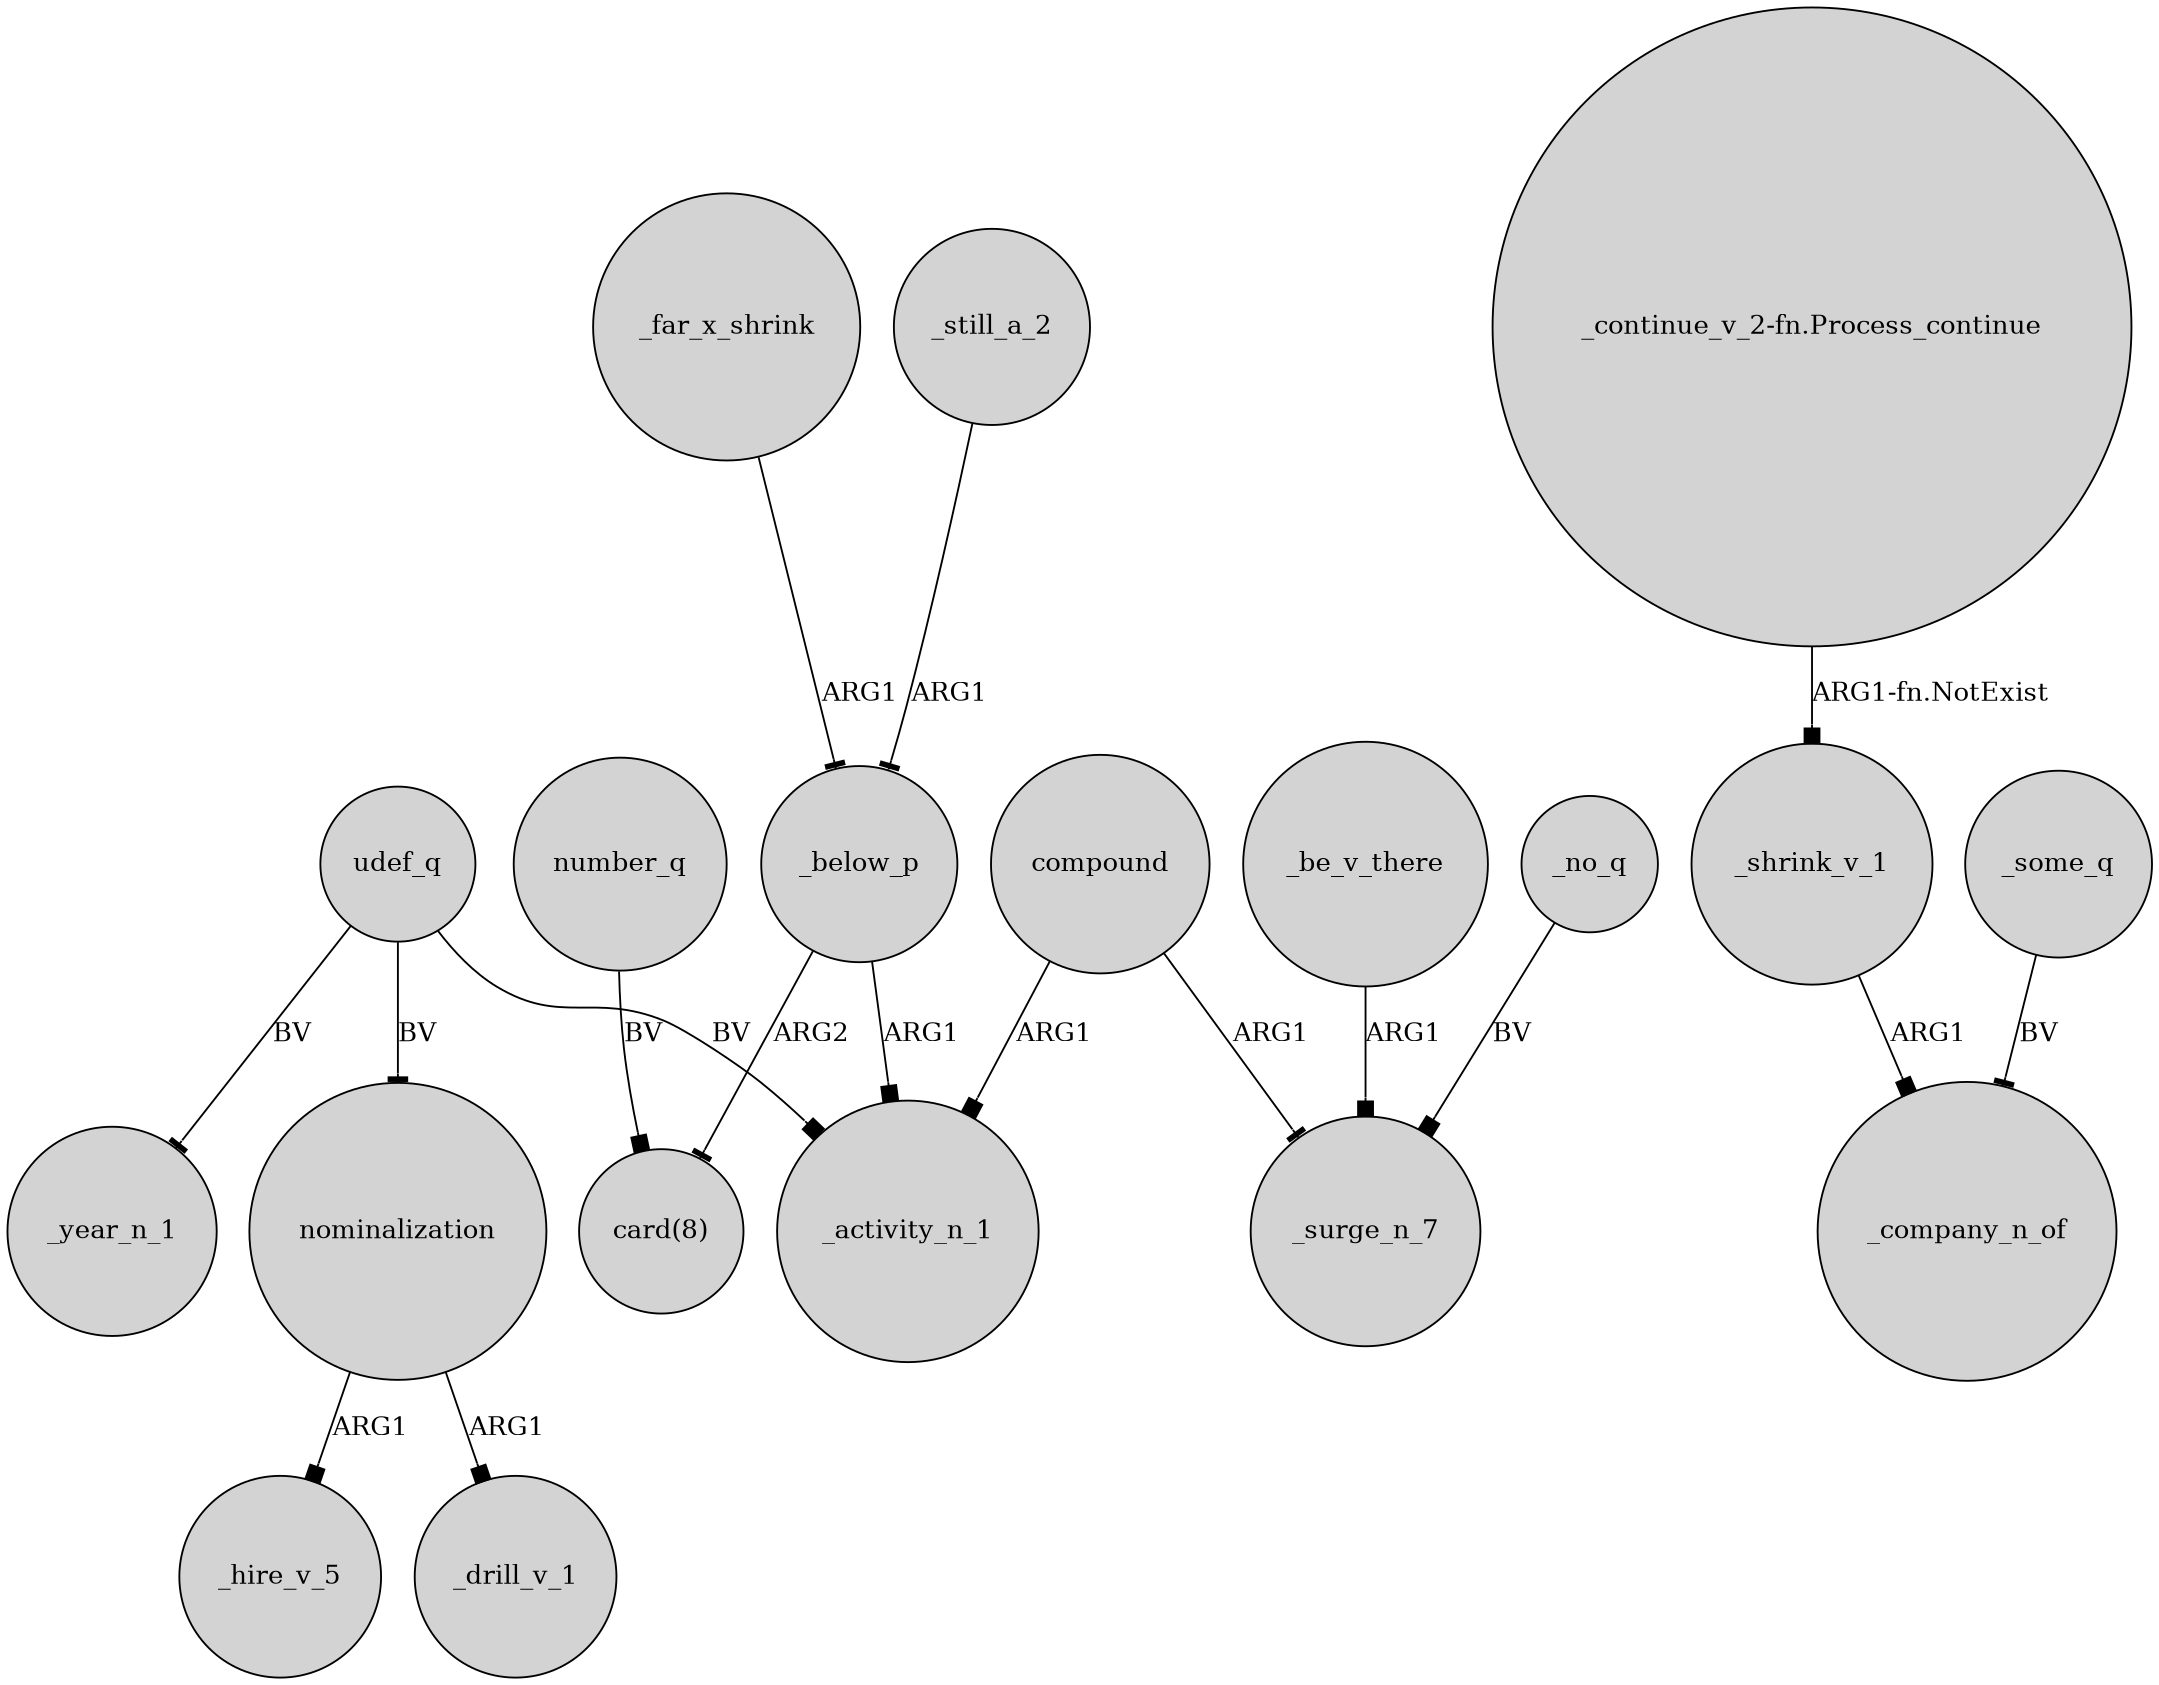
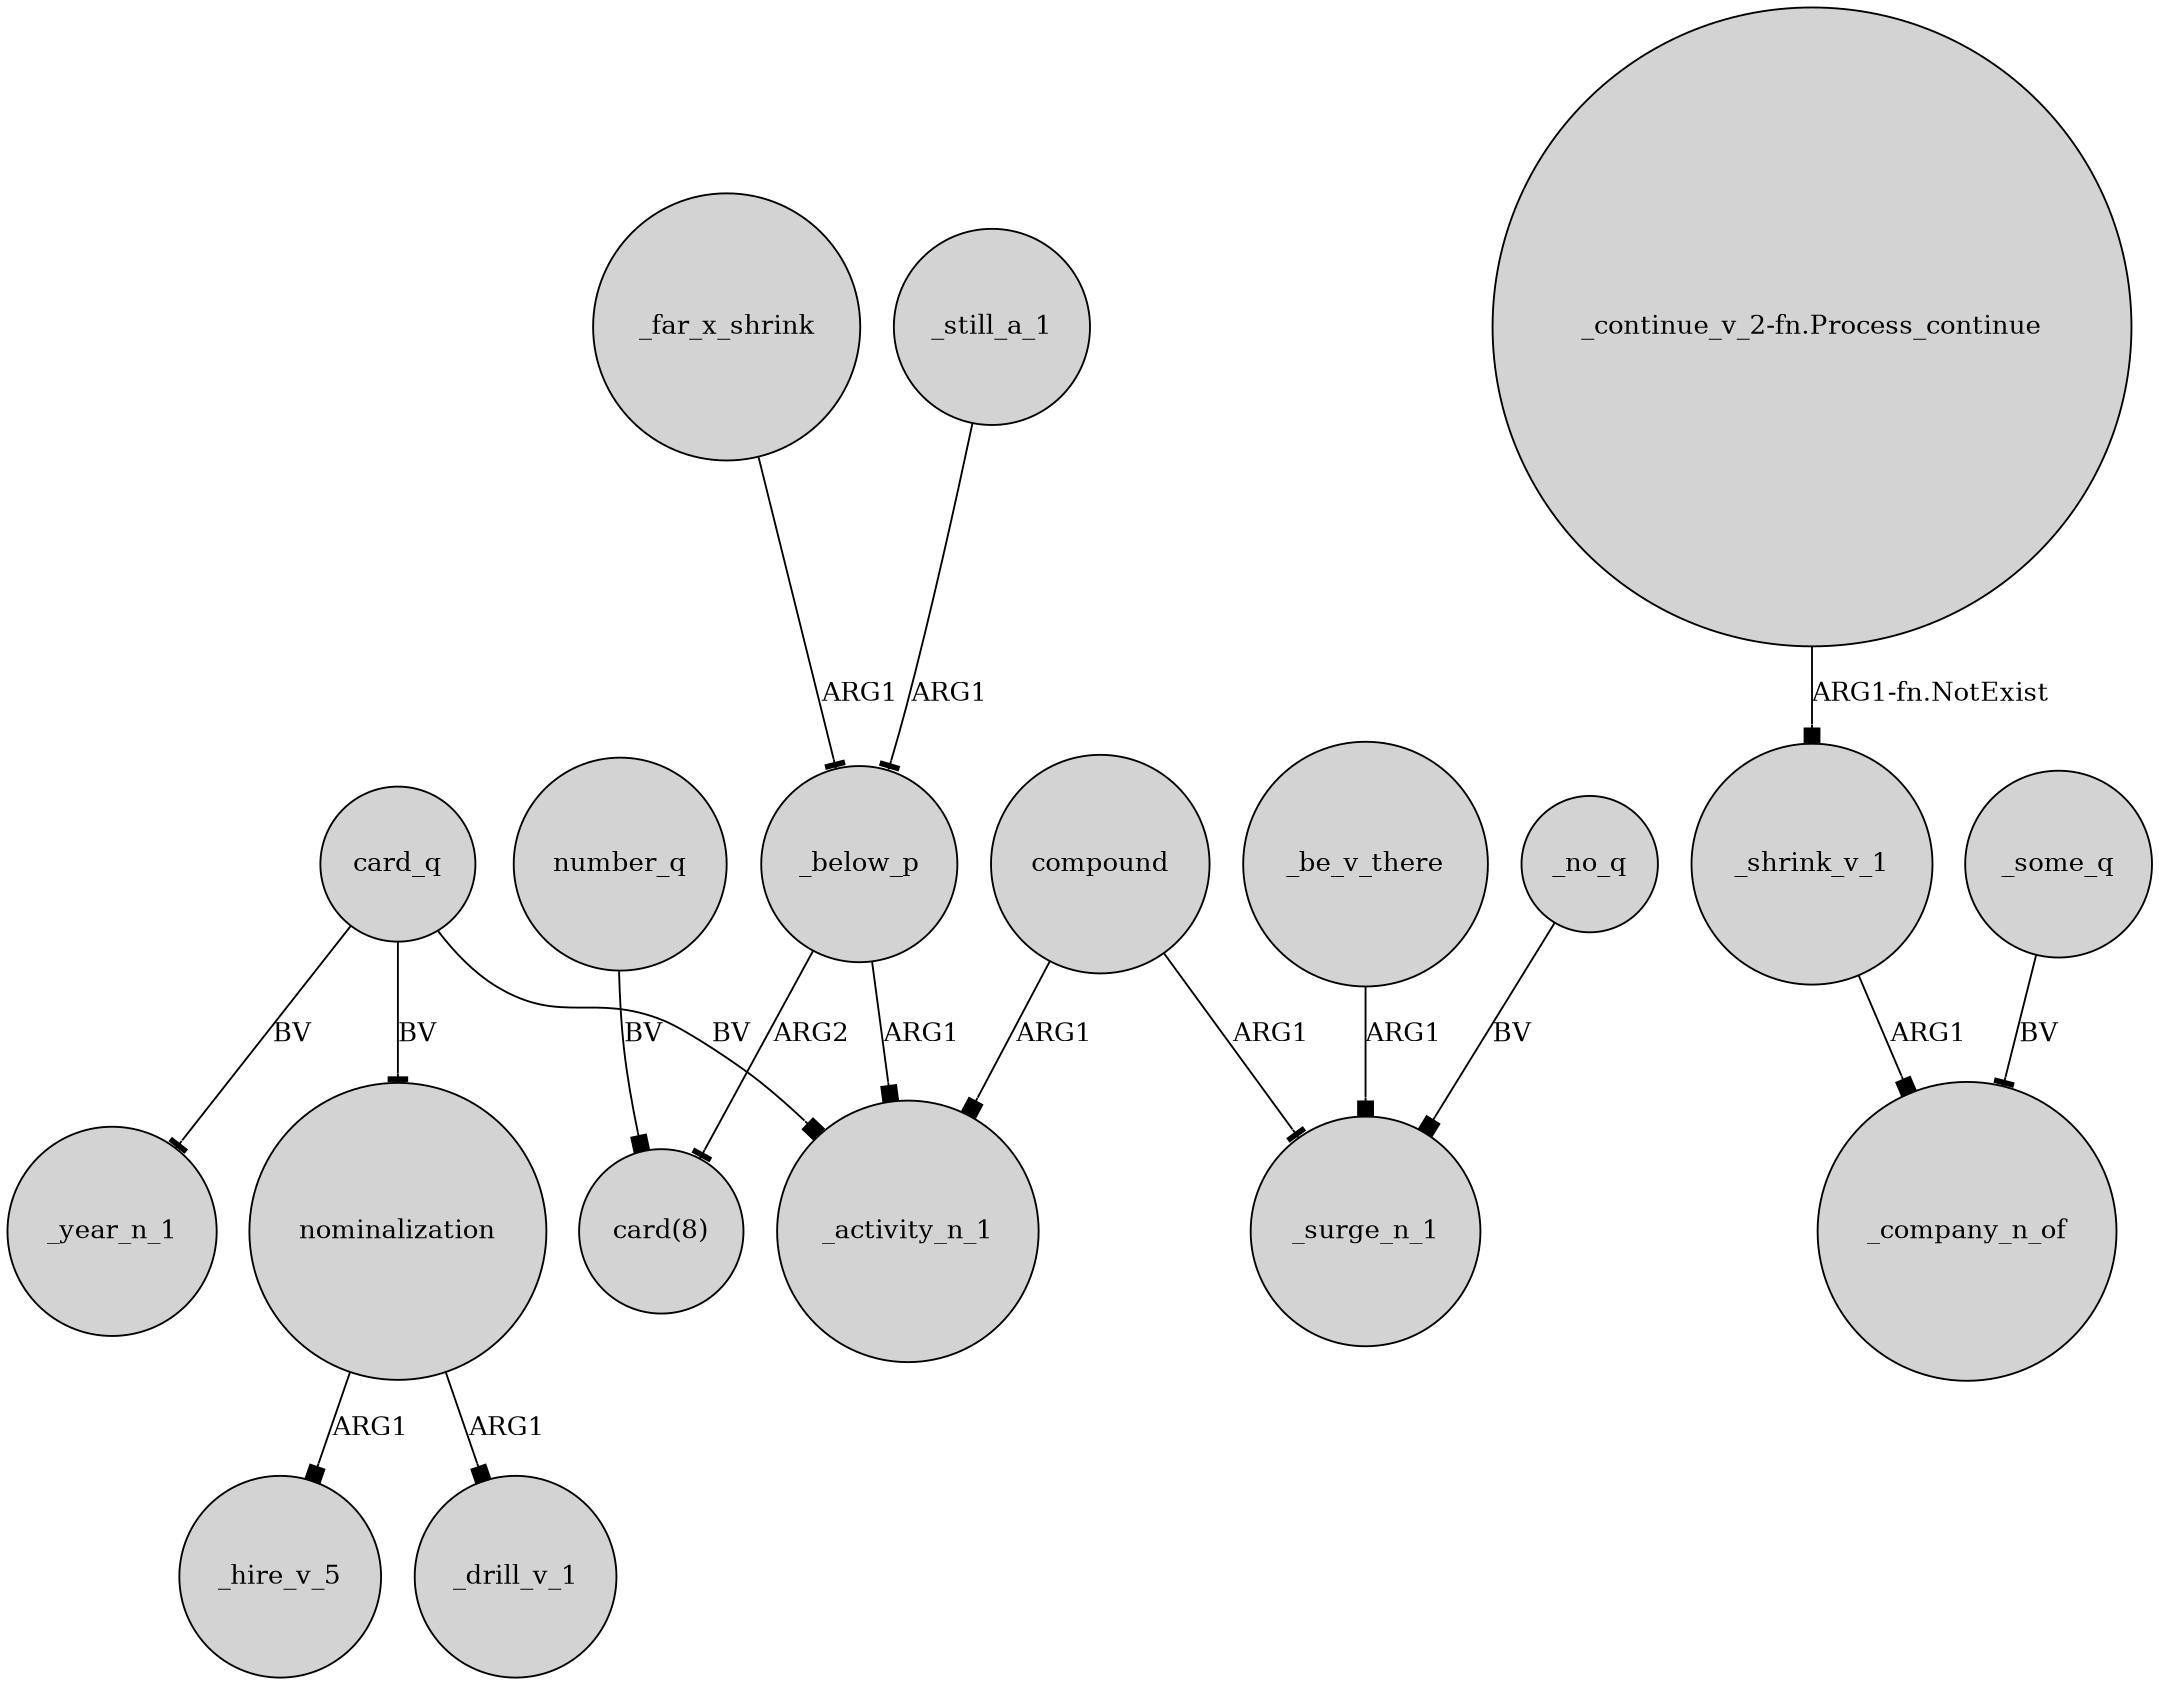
(992, 327) -> (992, 327)
(398, 864) -> (398, 864)
(1366, 1231) -> (1366, 1231)
